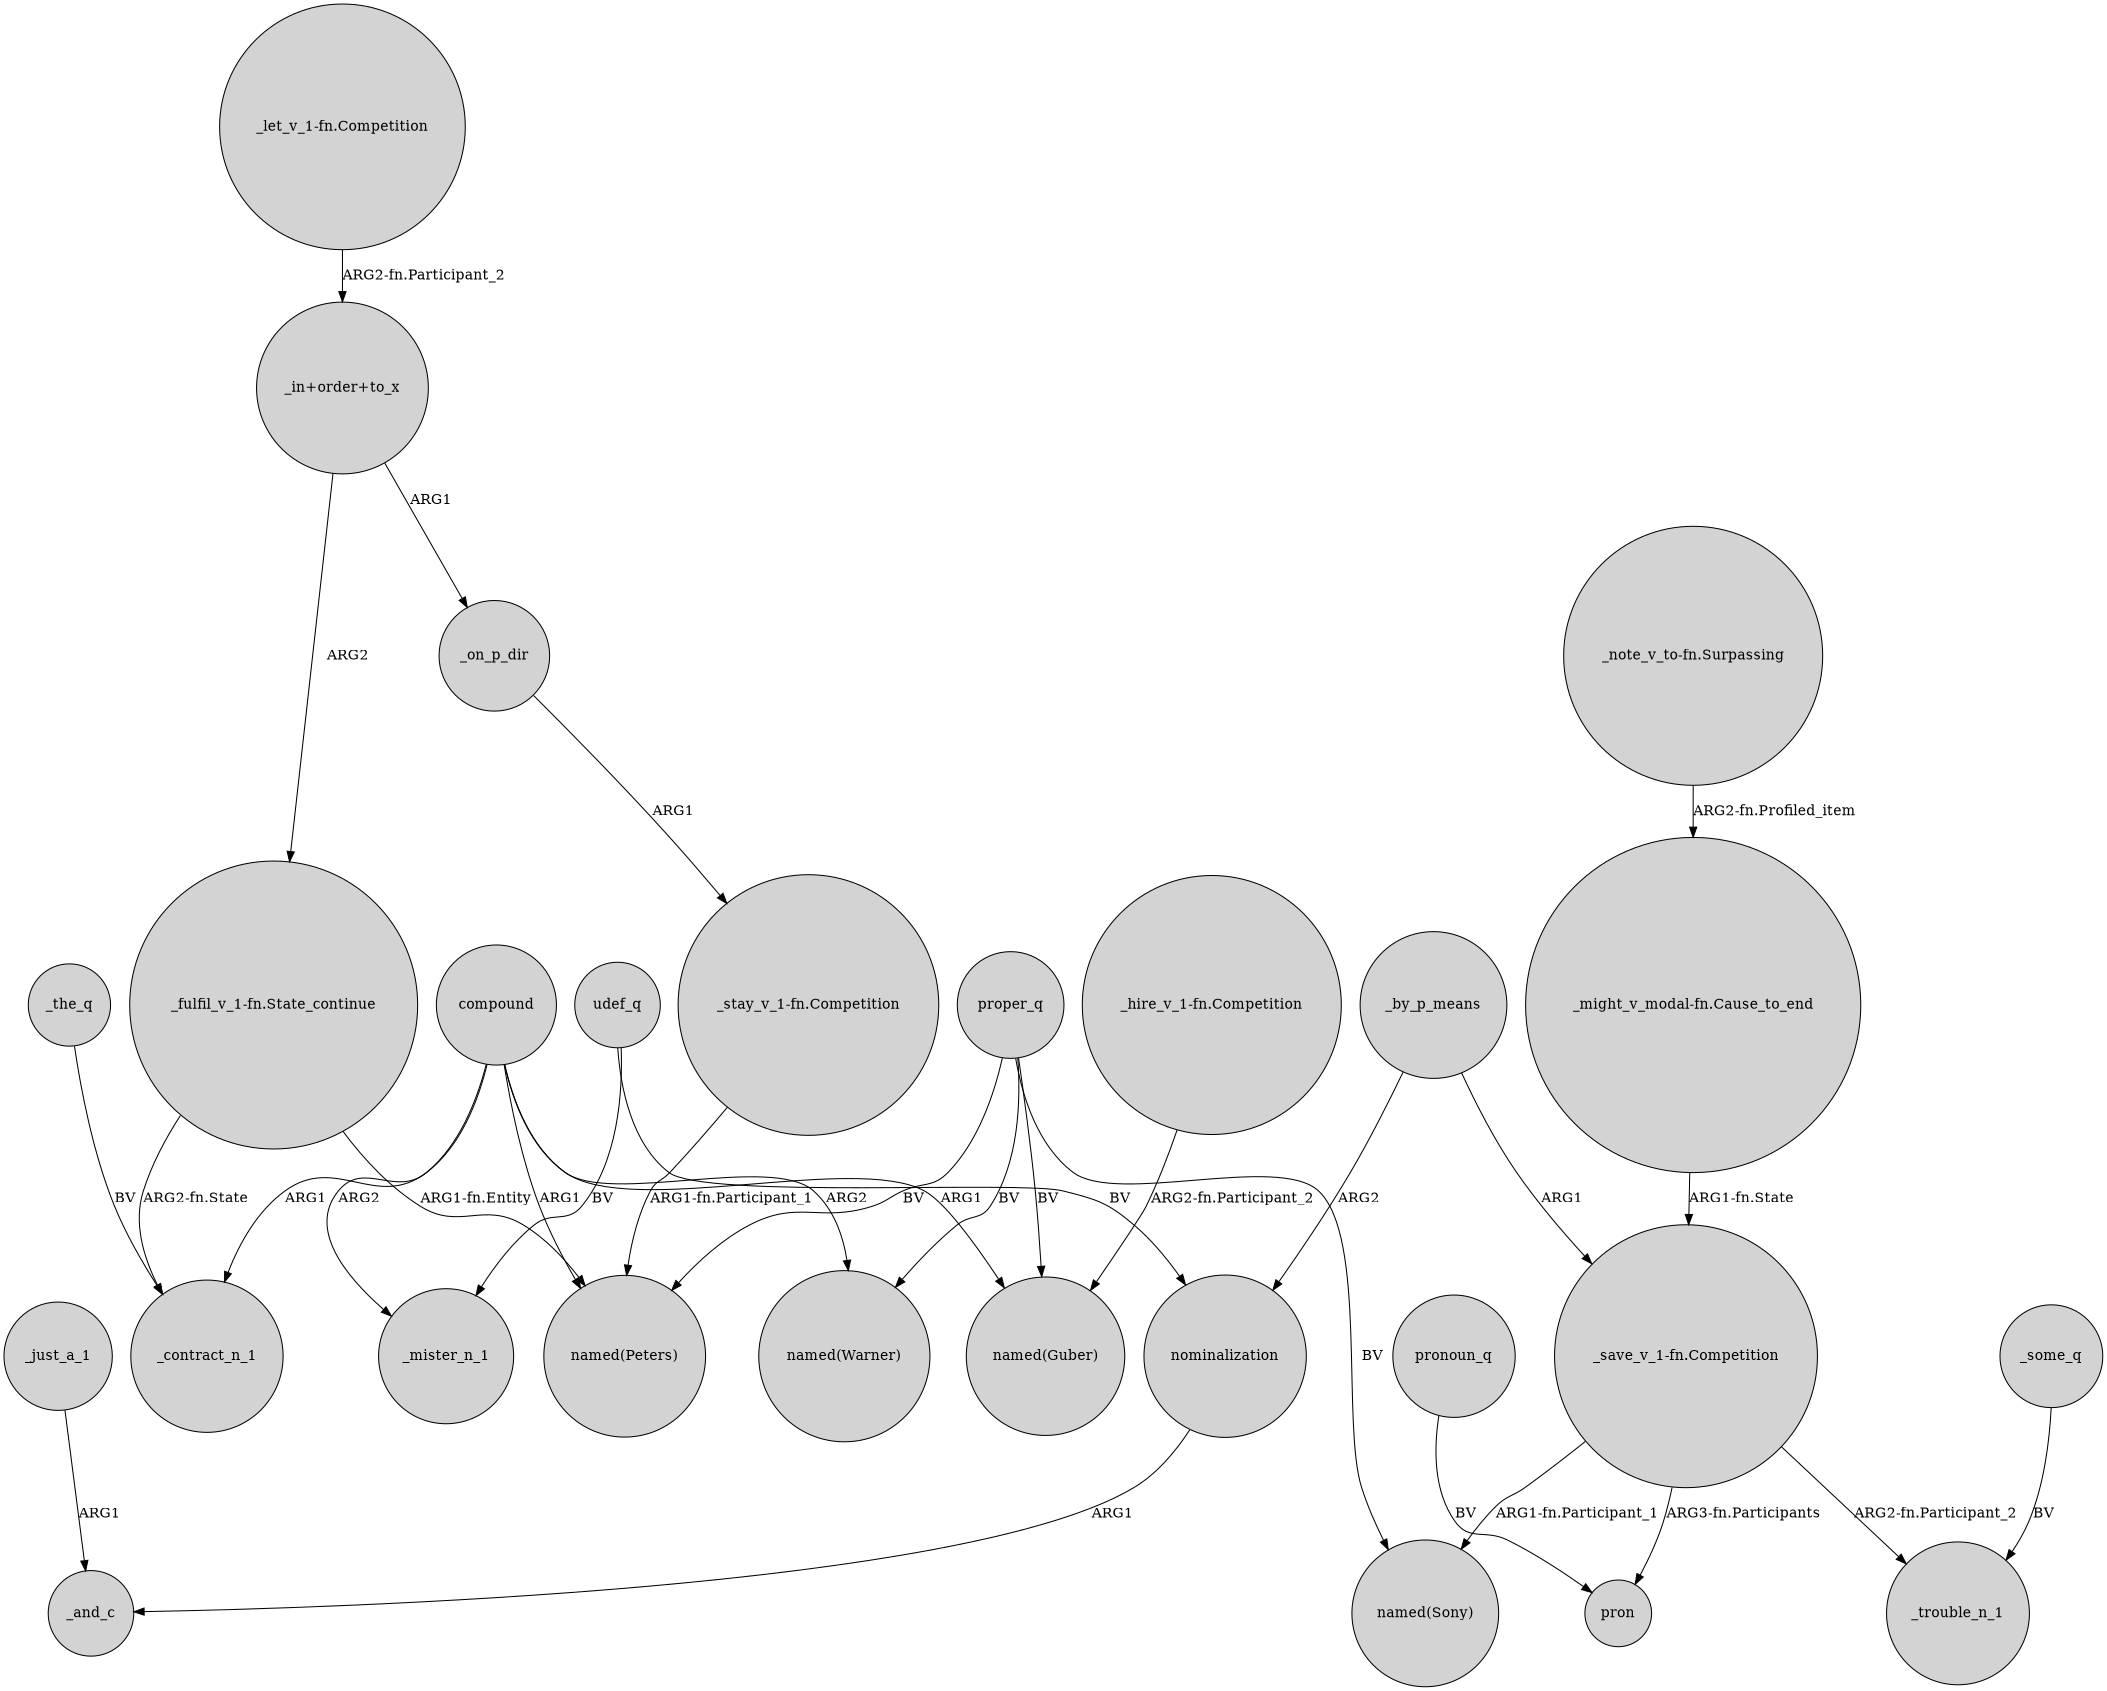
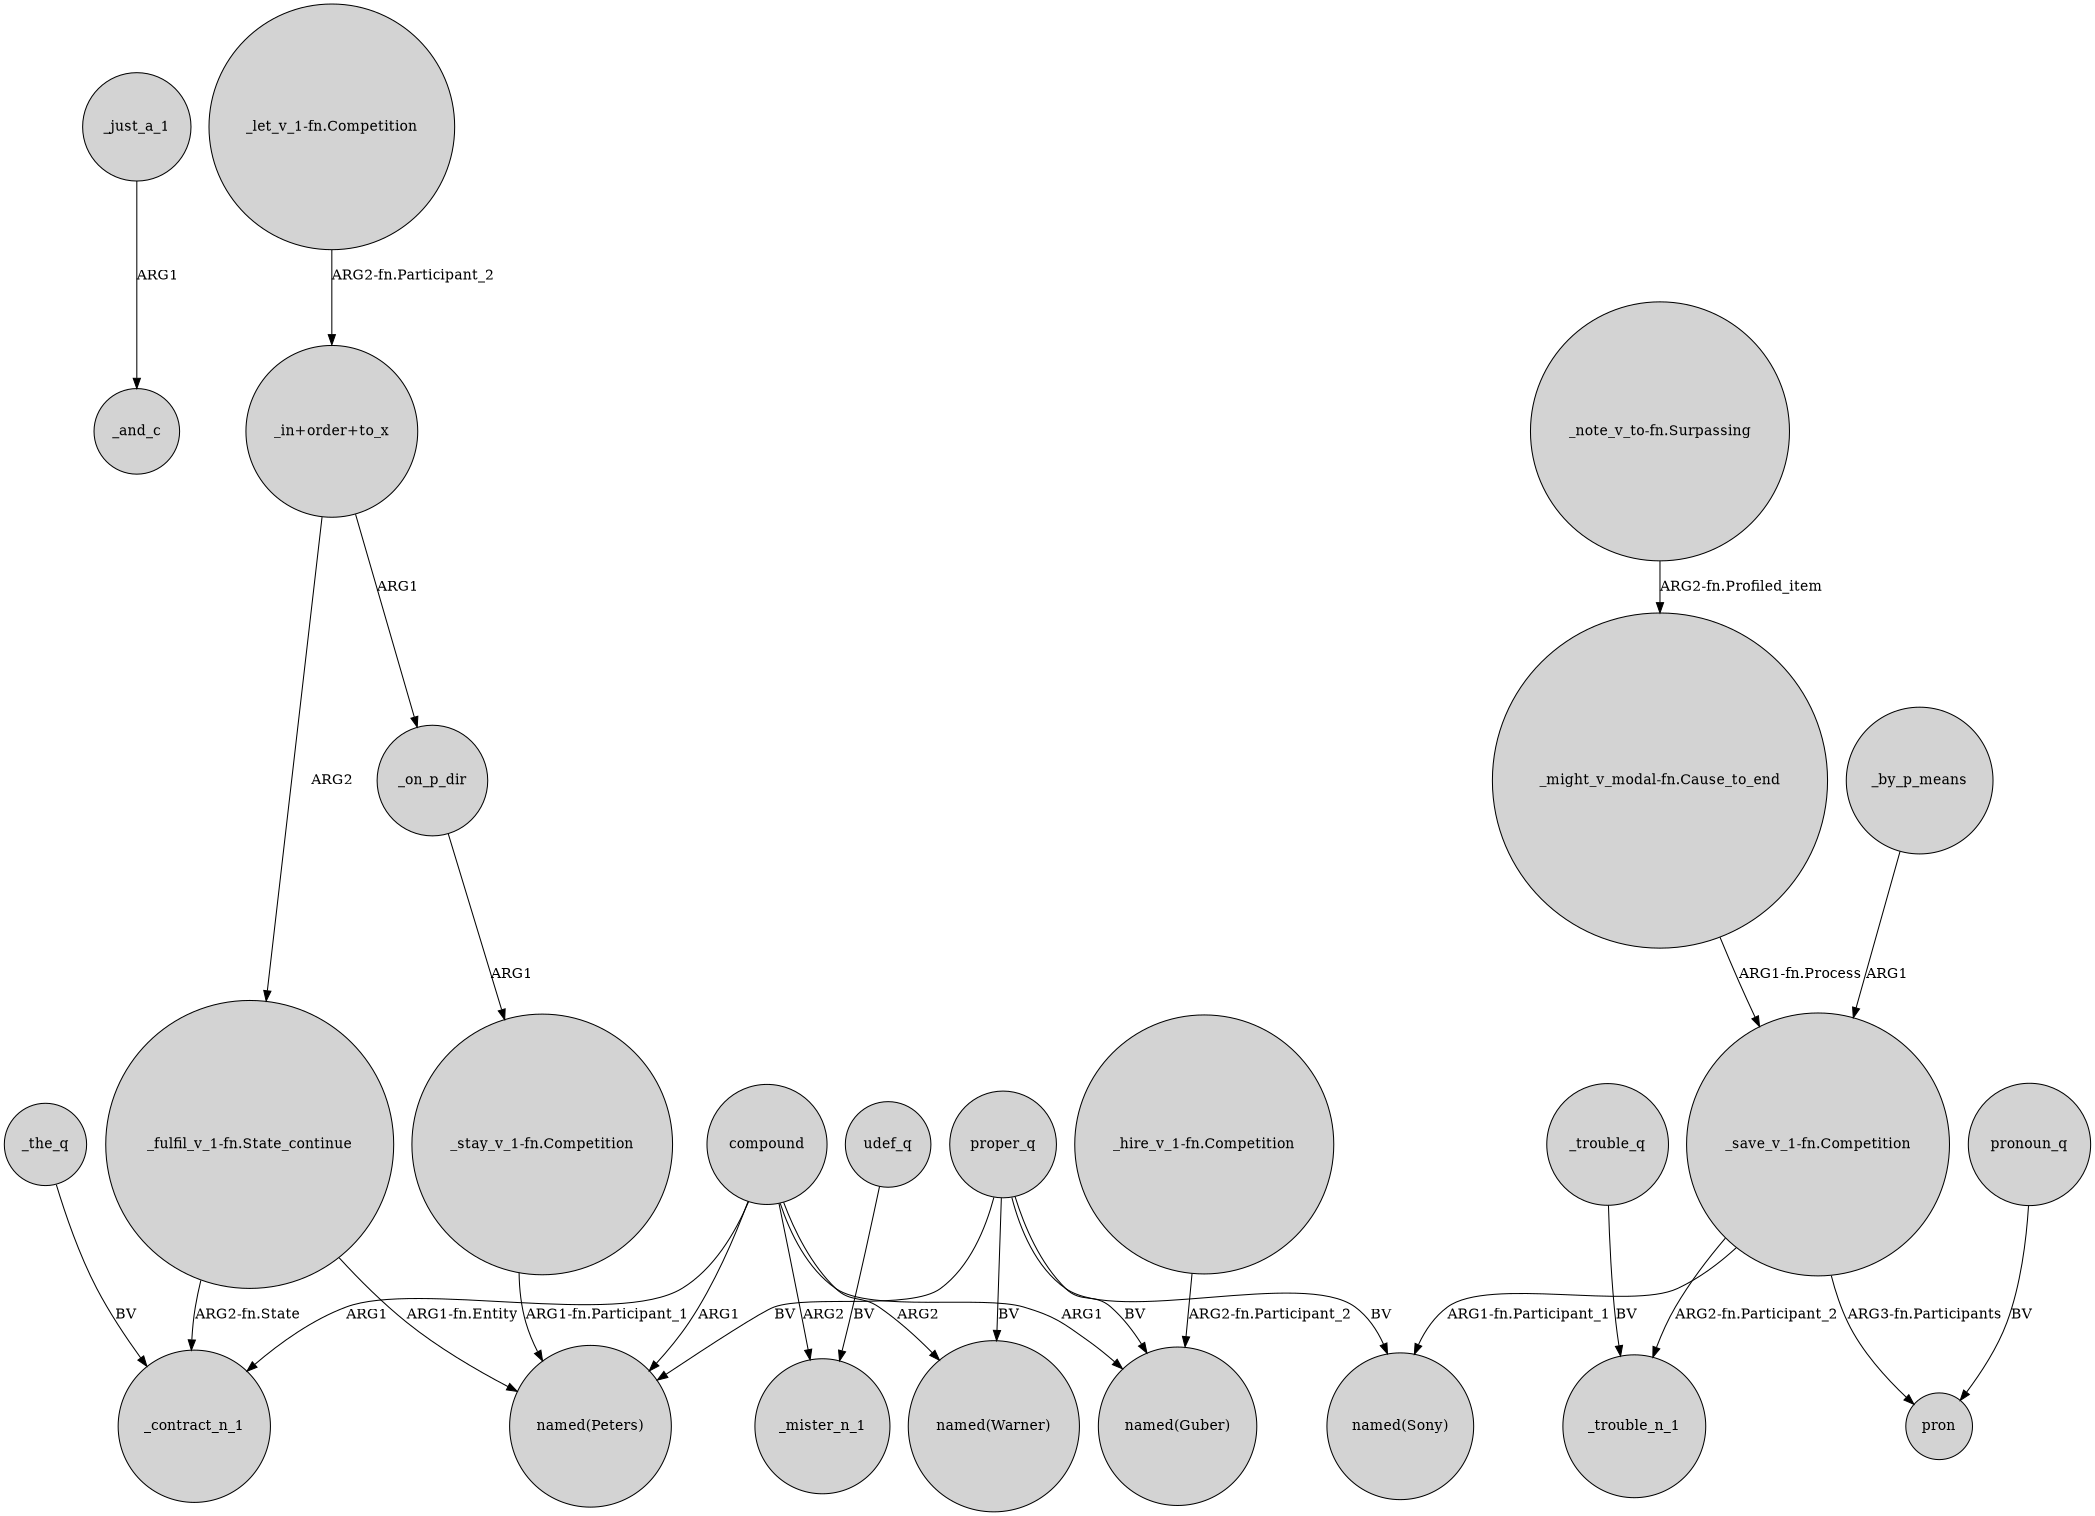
(1742, 1199) -> (1801, 974)
(1225, 1356) -> none
(2051, 1356) -> (1608, 1144)
